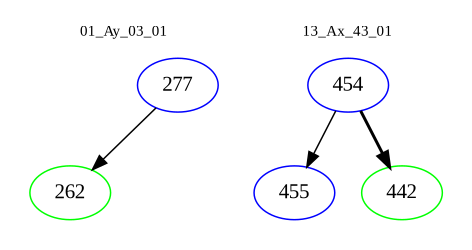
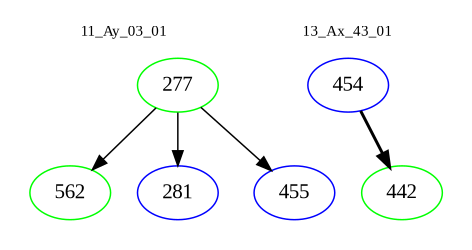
(124, 32) -> (124, 32)
(178, 85) -> (178, 85)
(325, 132) -> (220, 125)
(70, 193) -> (70, 193)
none -> (178, 193)
